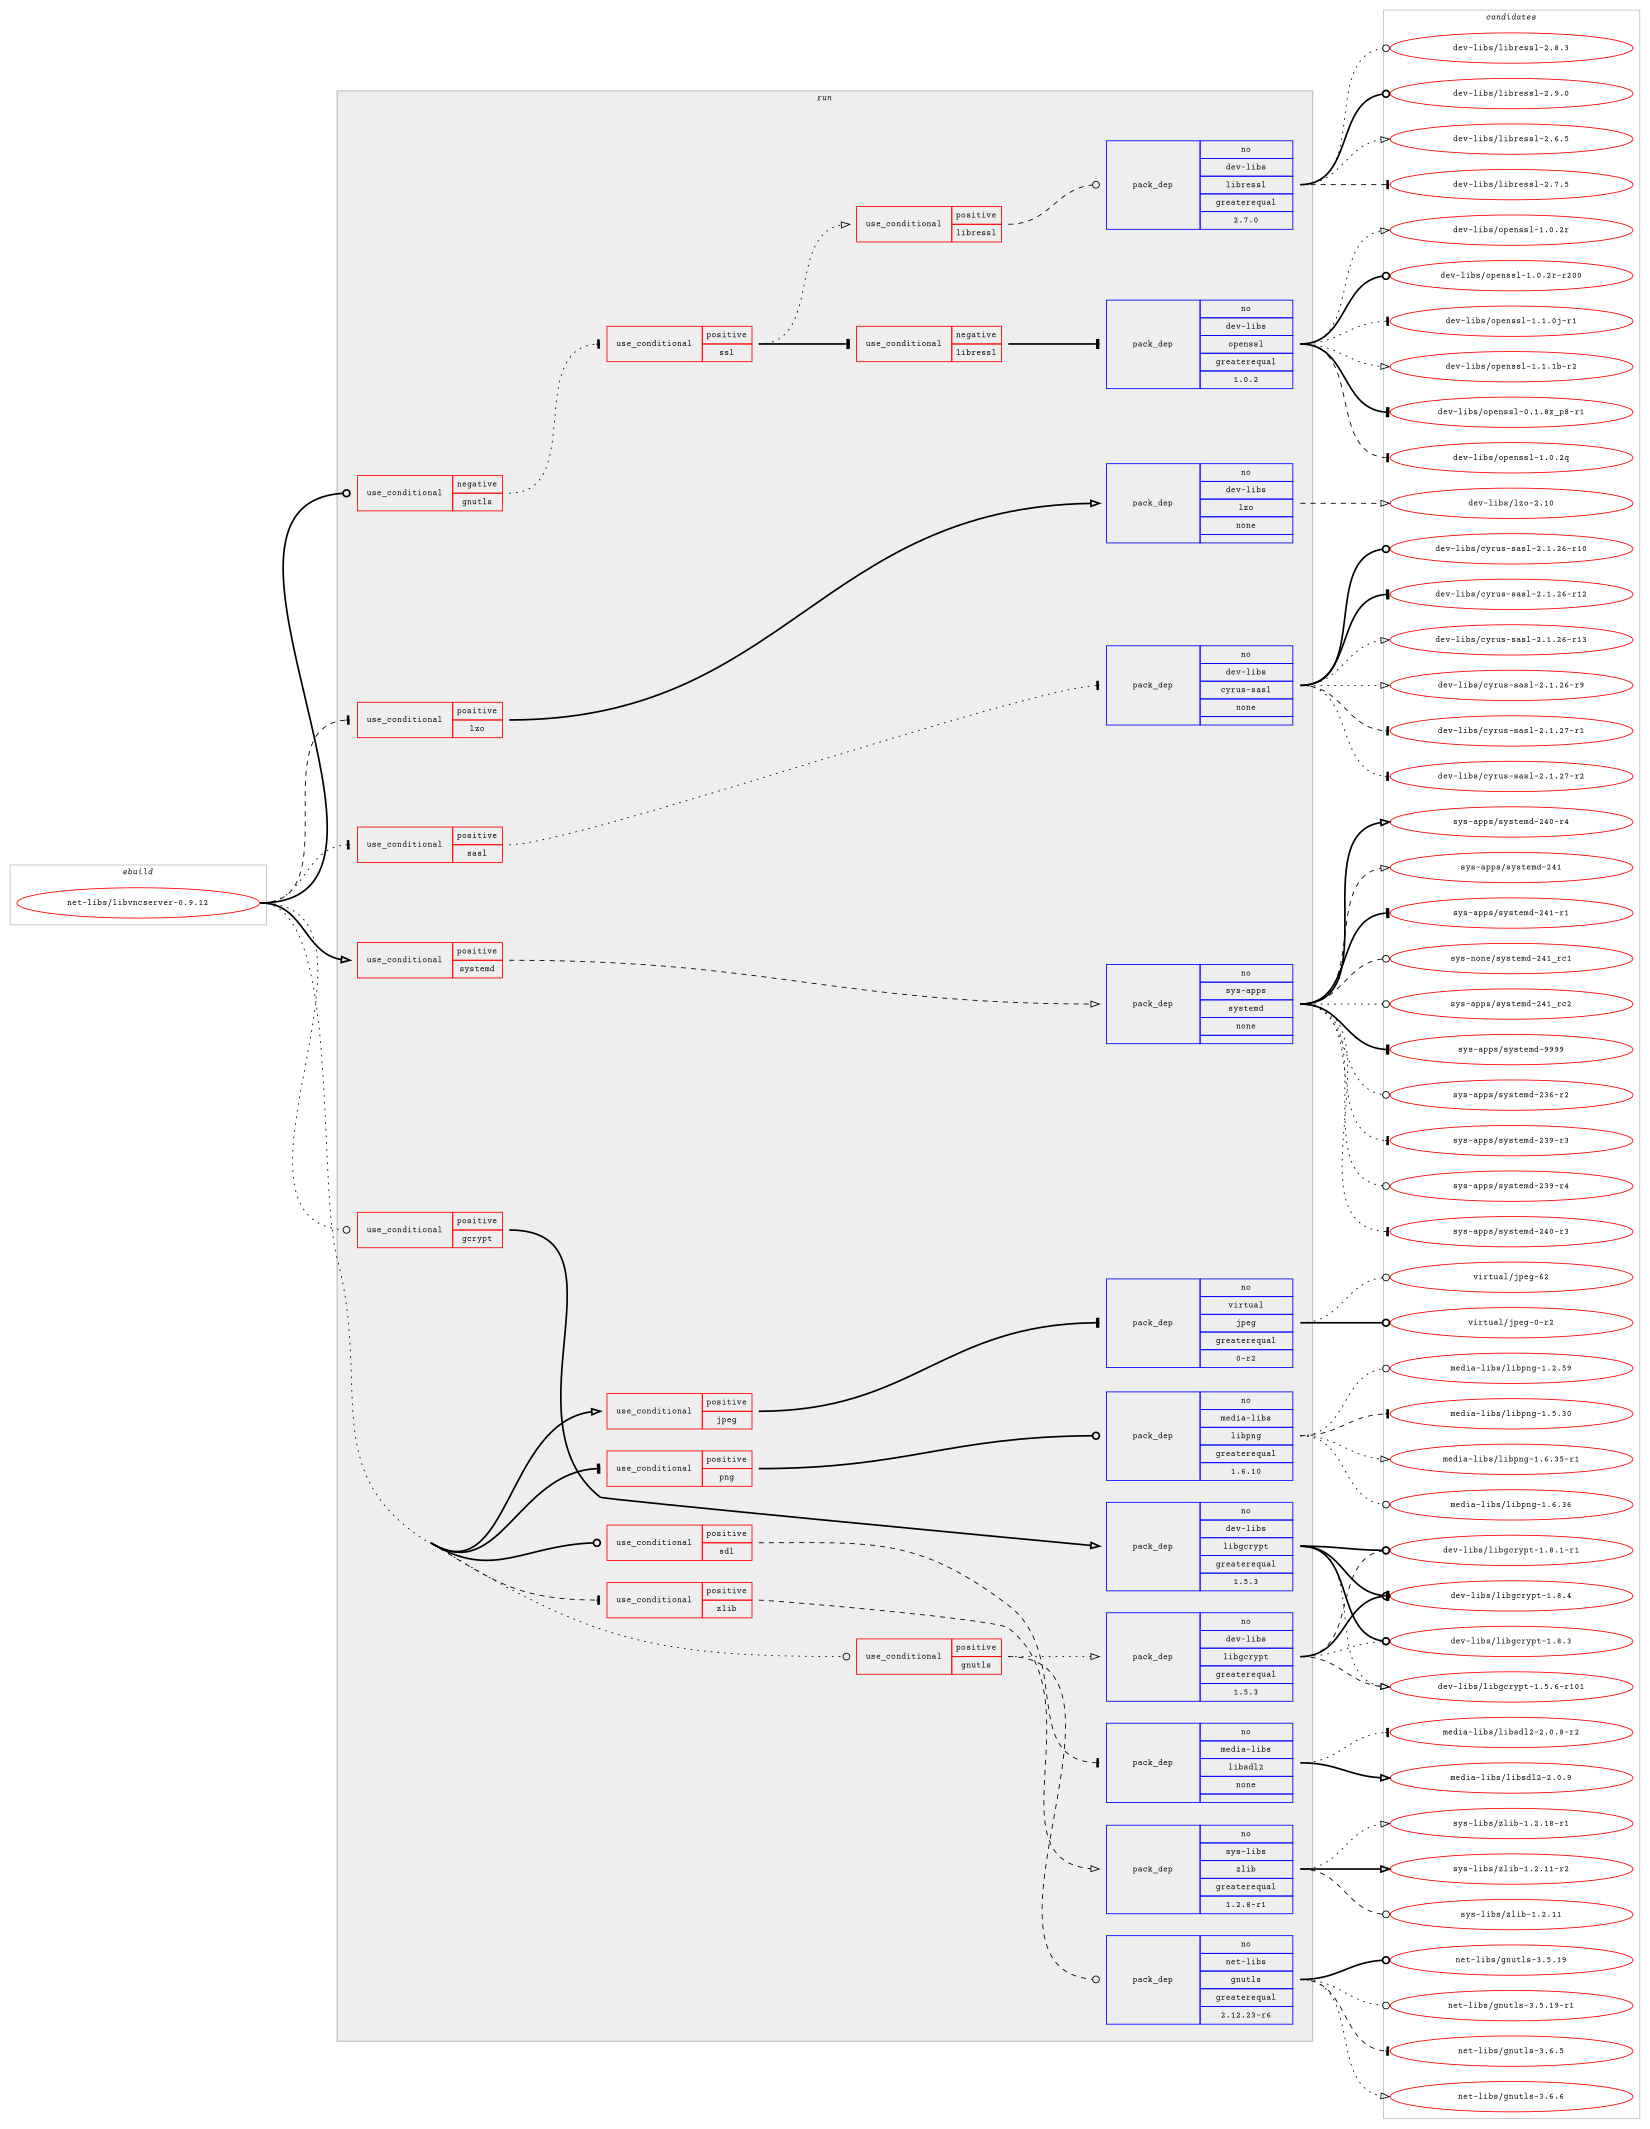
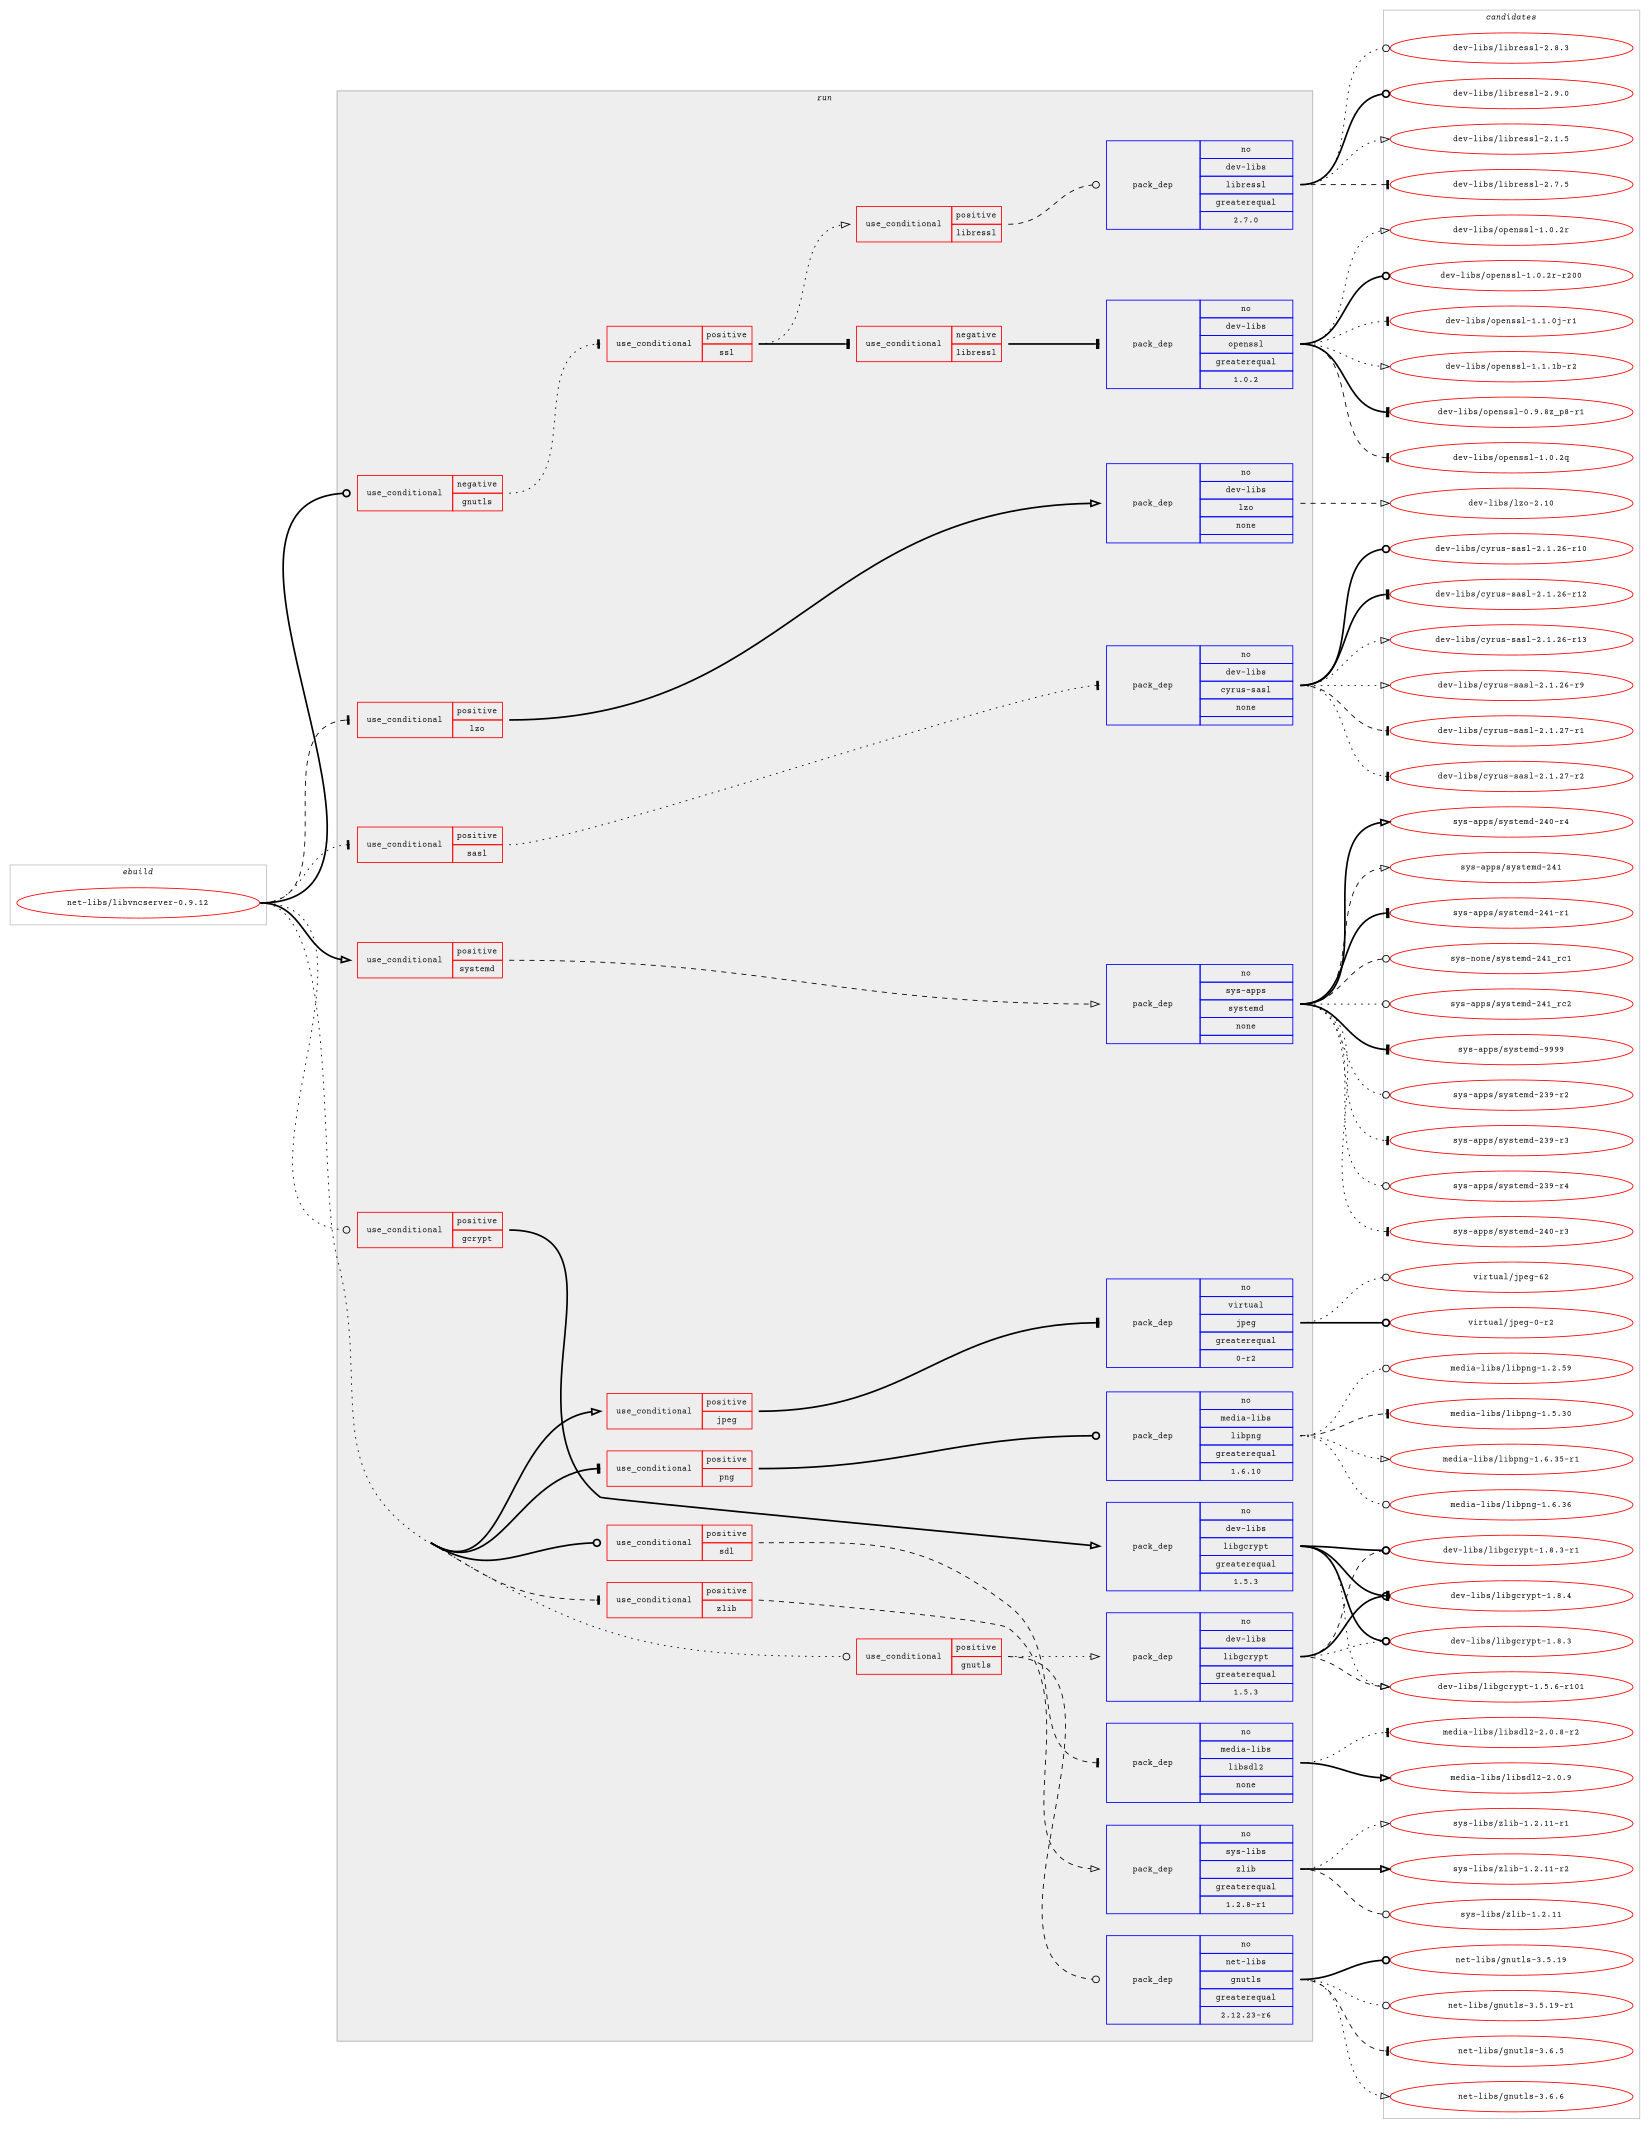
(1512, 139) -> (1512, 139)
(1512, 412) -> (1512, 412)
(1512, 1095) -> (1512, 1095)
(1512, 1550) -> (1512, 1550)
(1512, 1824) -> (1512, 1824)
